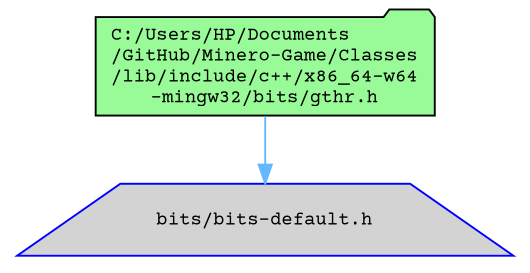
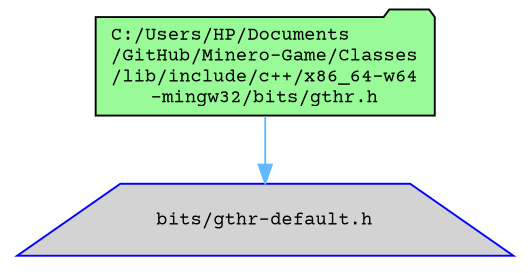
(265, 220) -> (265, 220)
